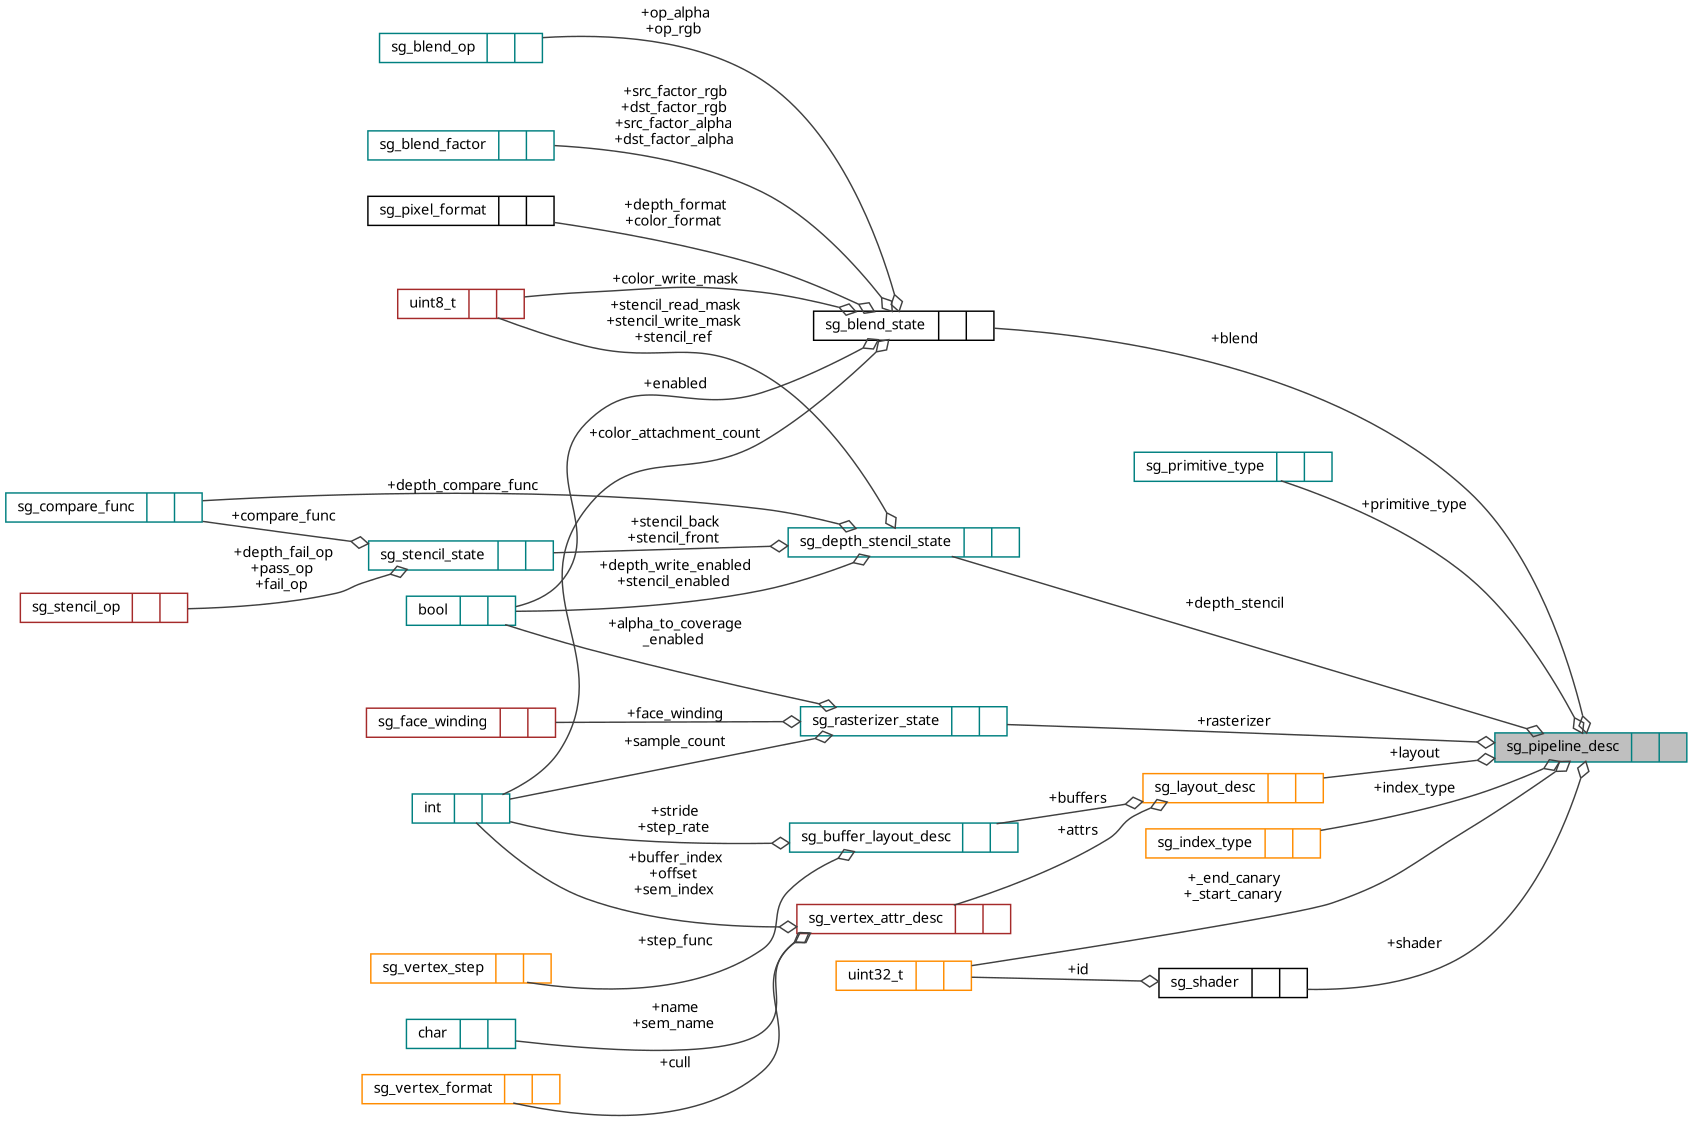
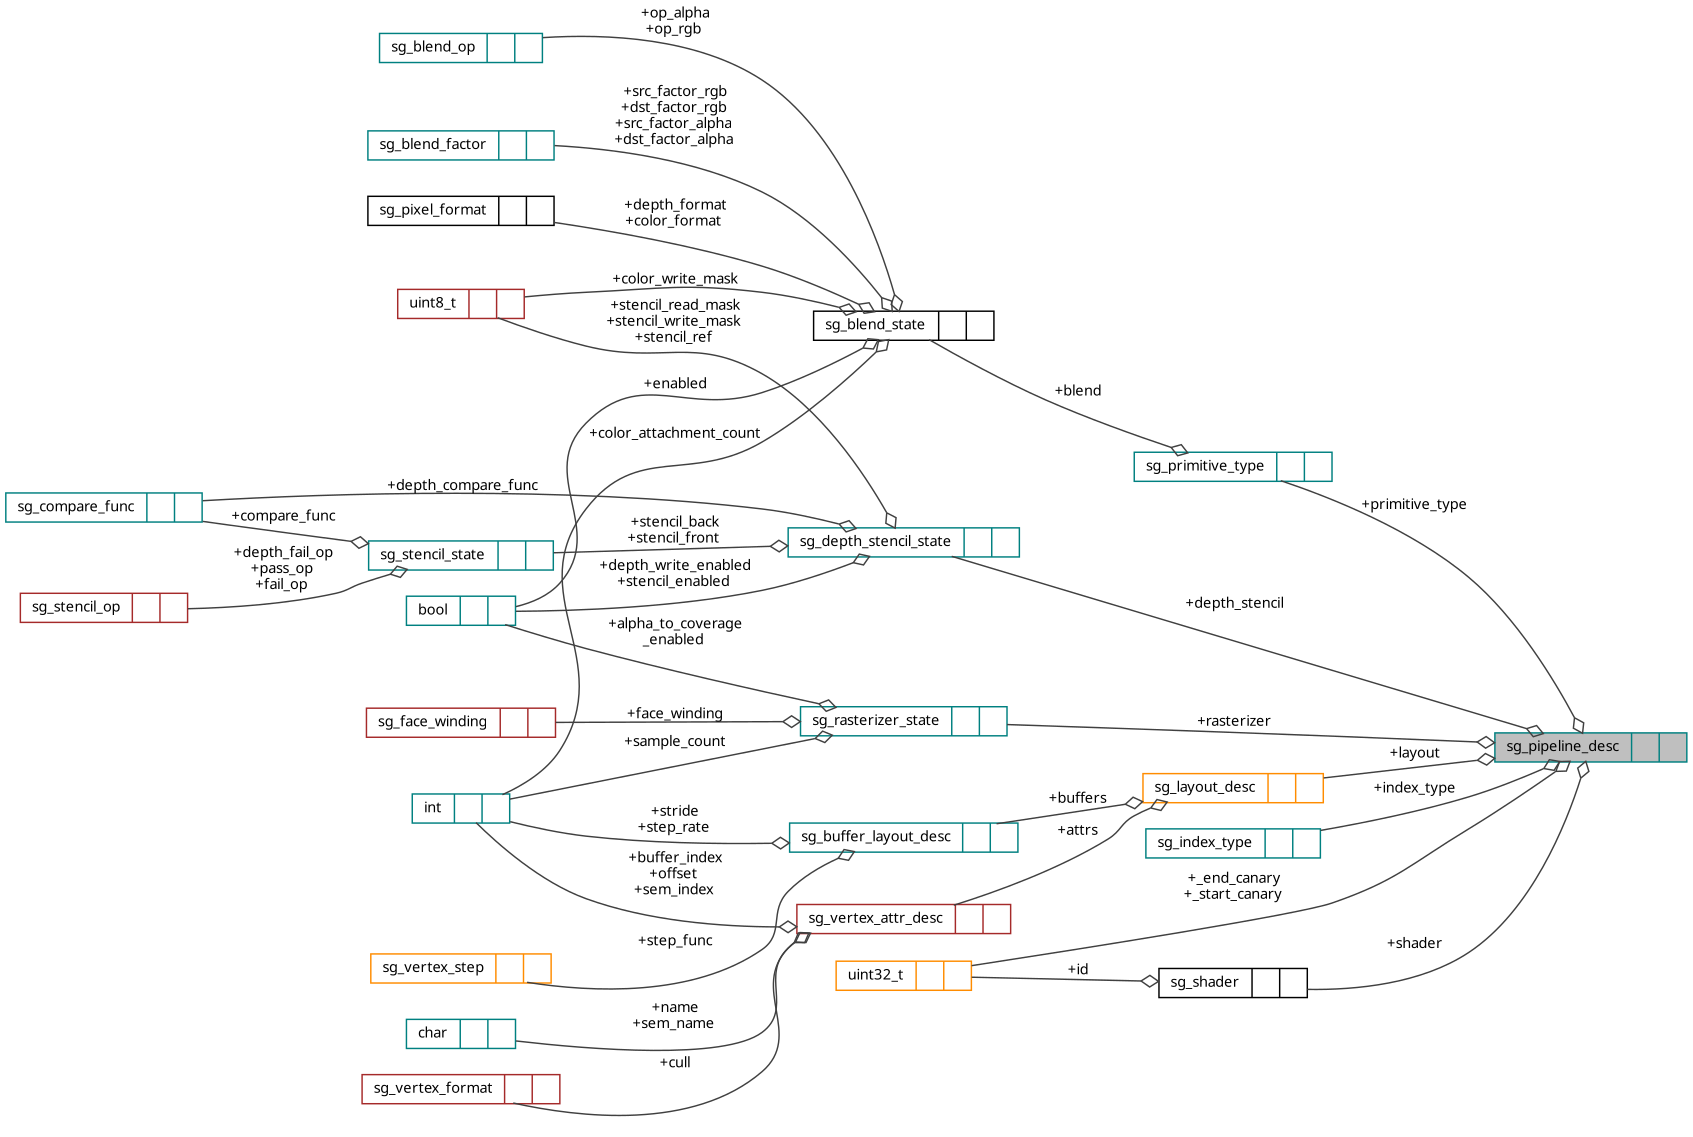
(1363, 419) -> (1047, 401)
(1233, 843) -> (1233, 843)
(461, 1089) -> (461, 1089)
